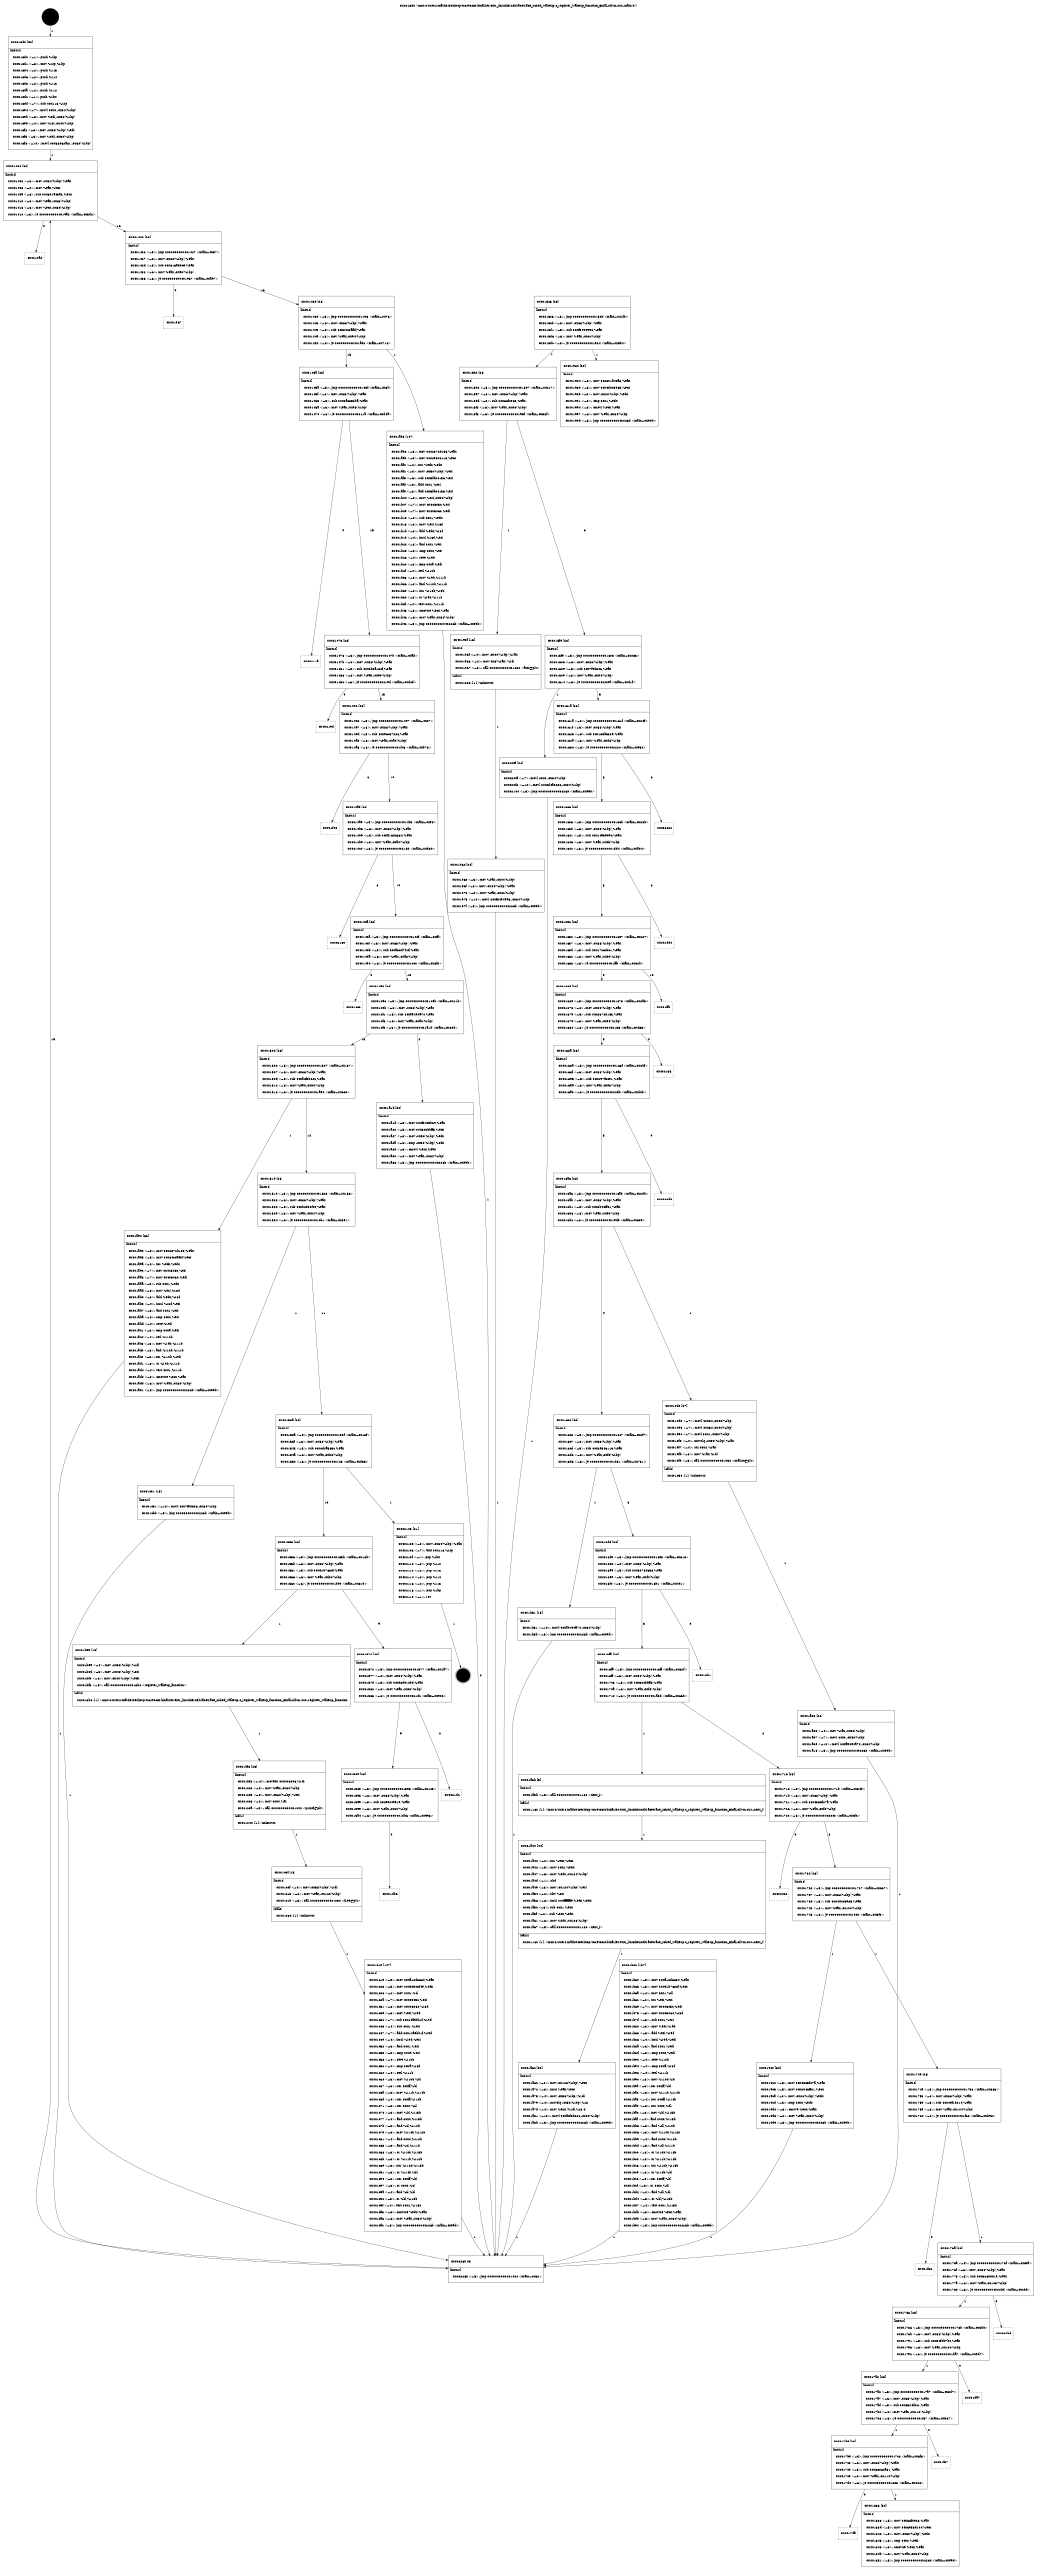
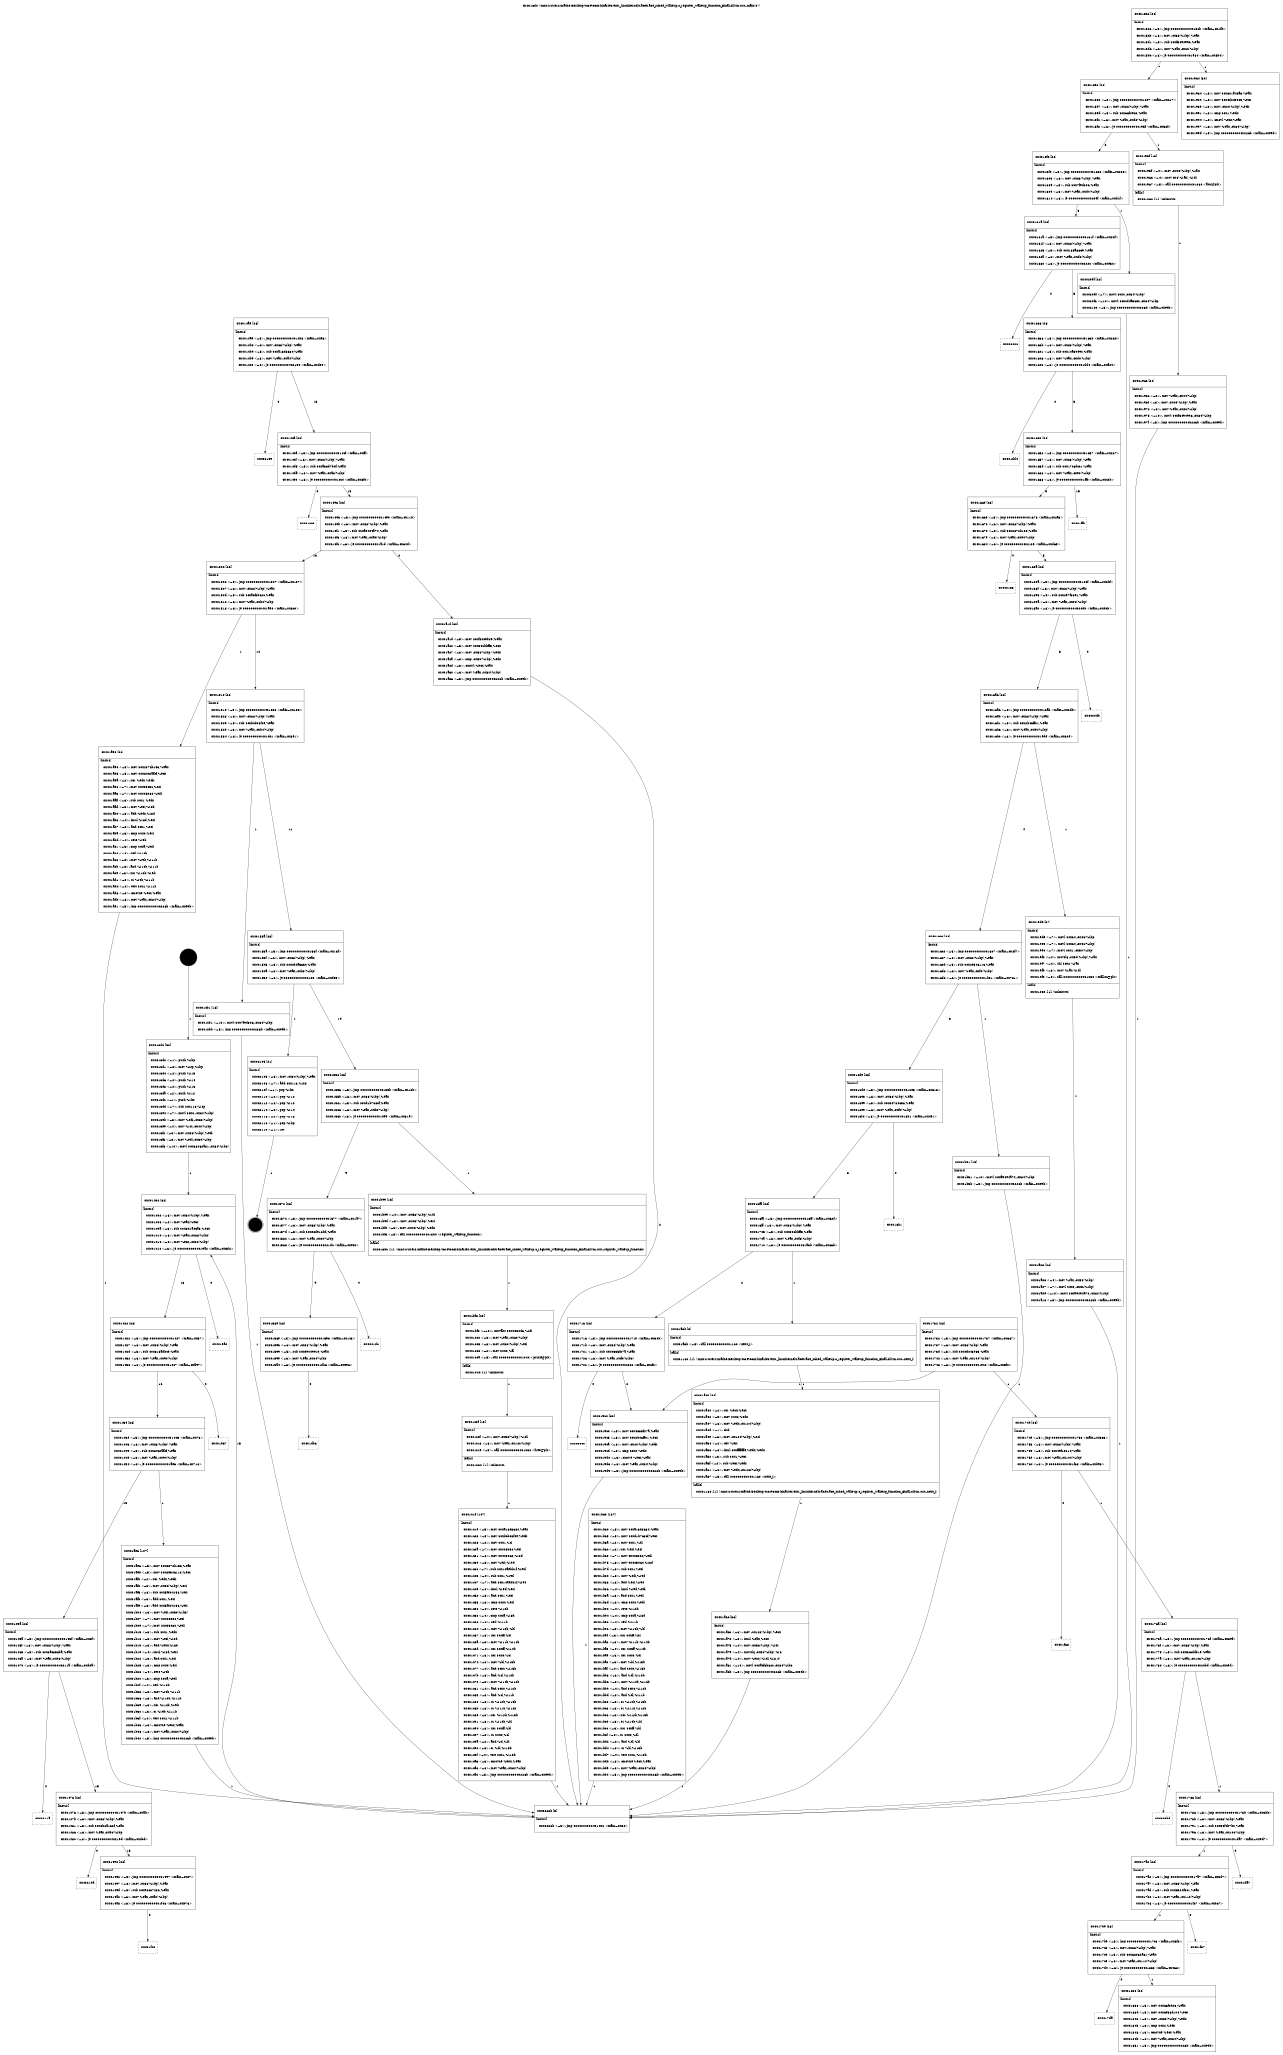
(389, 777) -> none
(830, 1844) -> (626, 1390)
